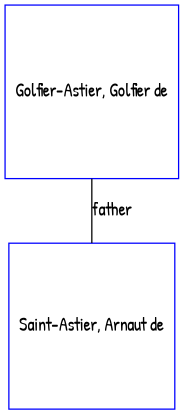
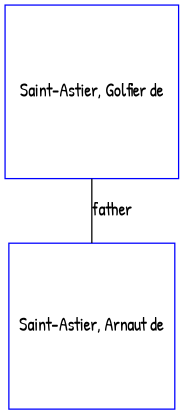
(92, 92) -> (92, 92)
